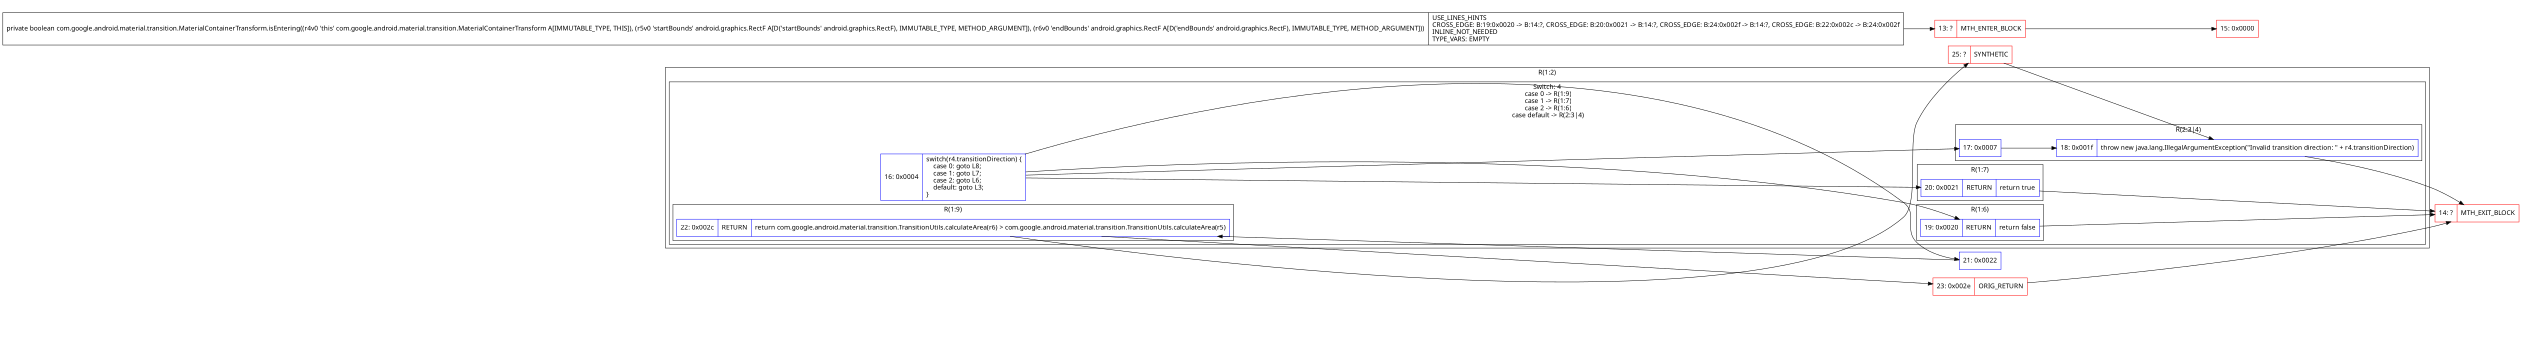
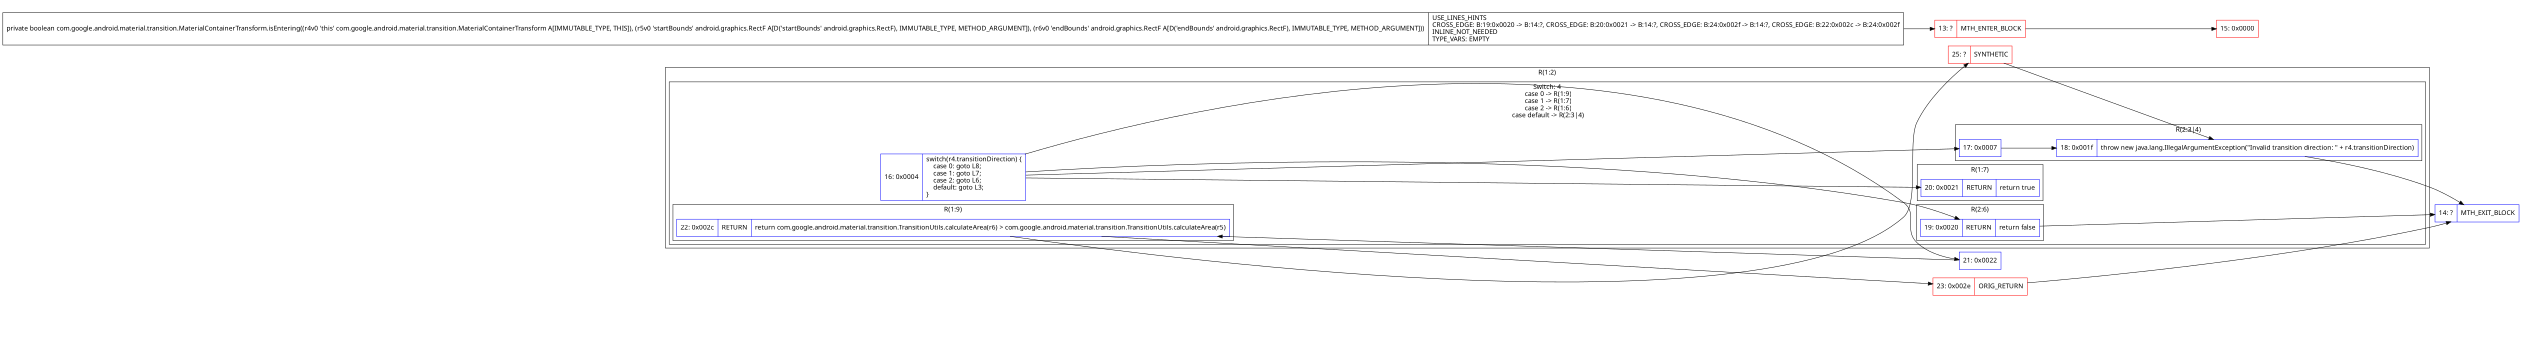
(2235, 201) -> none
(1980, 210) -> (1980, 210)
(2477, 213) -> (2477, 213)
